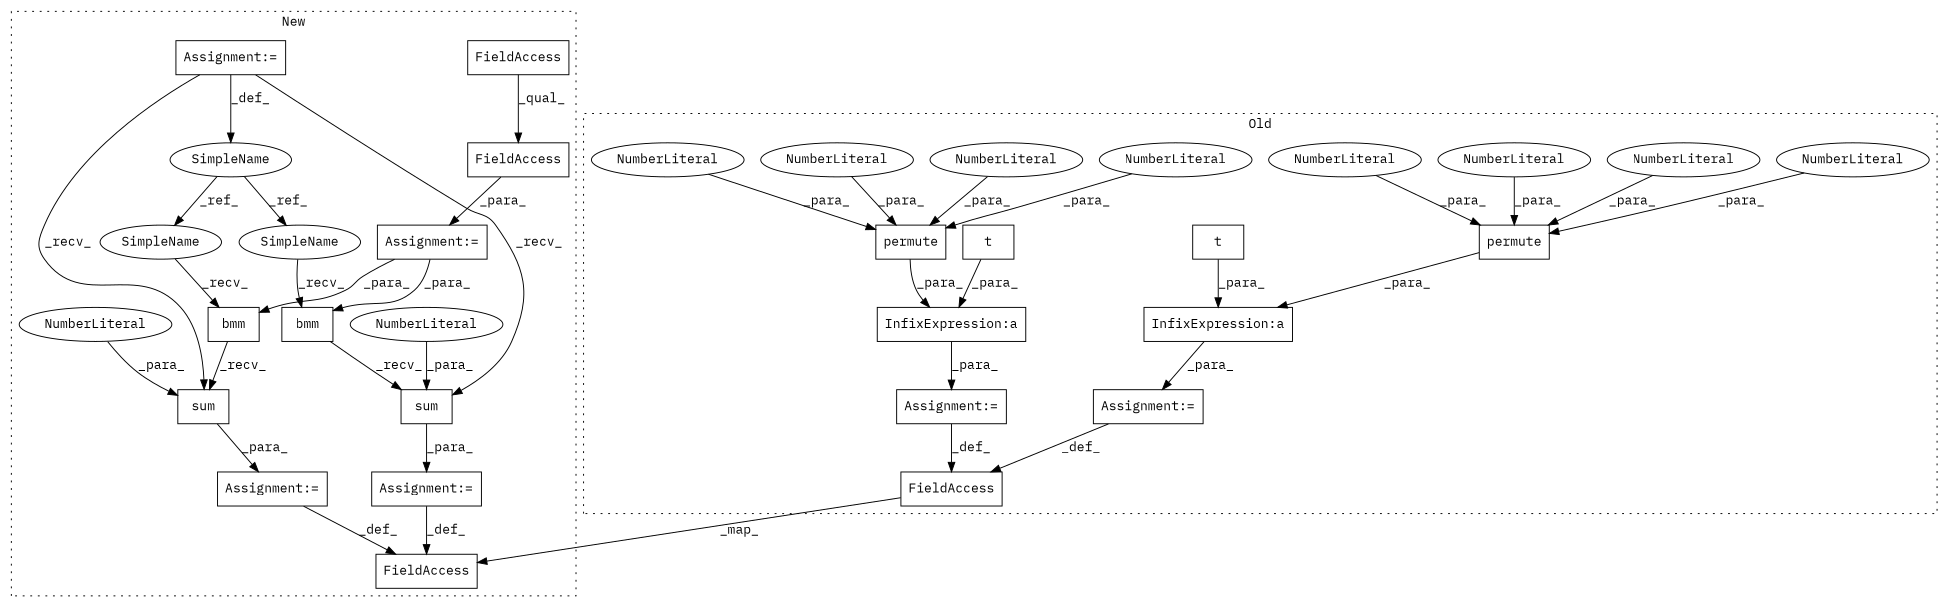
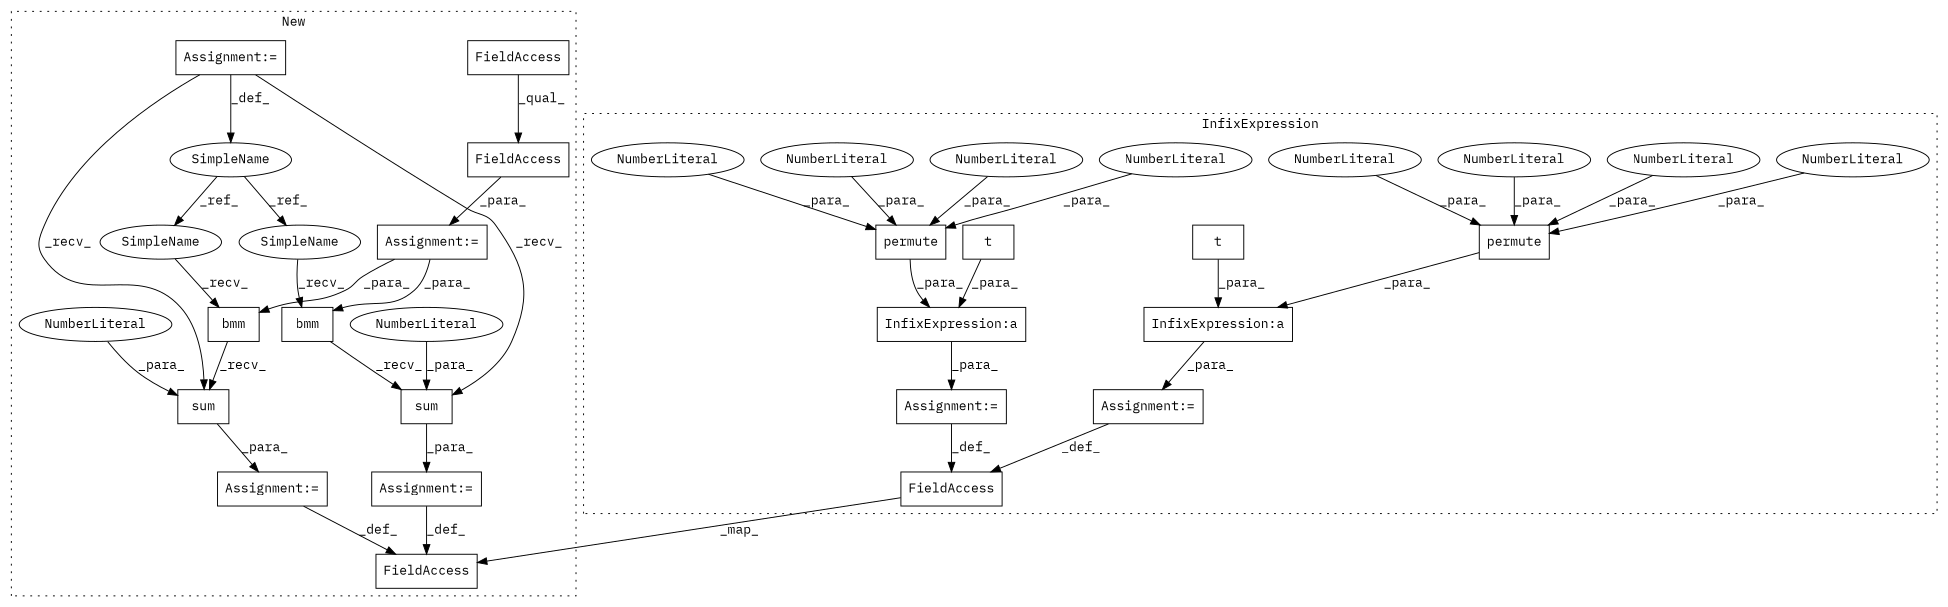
(1260, 124) -> (1260, 124)
